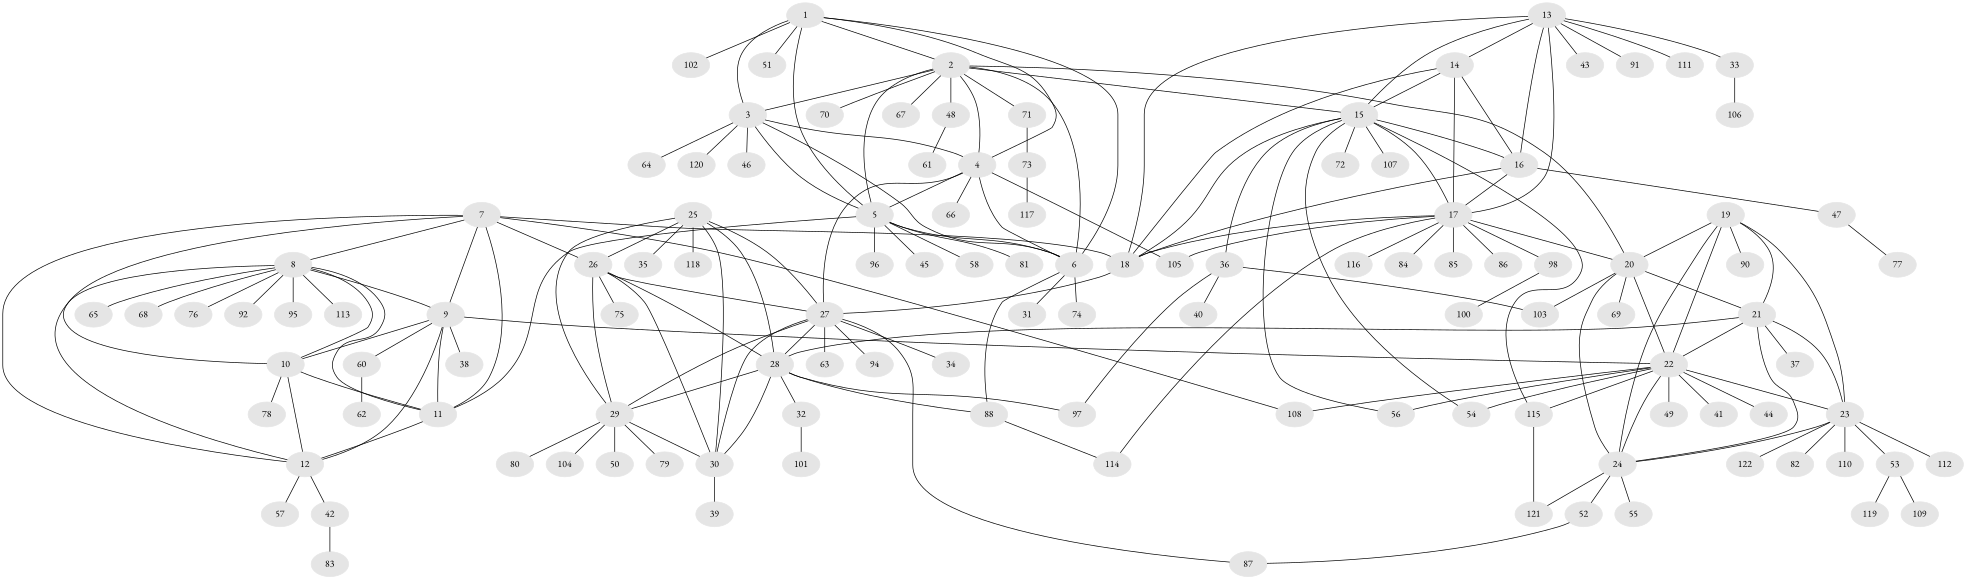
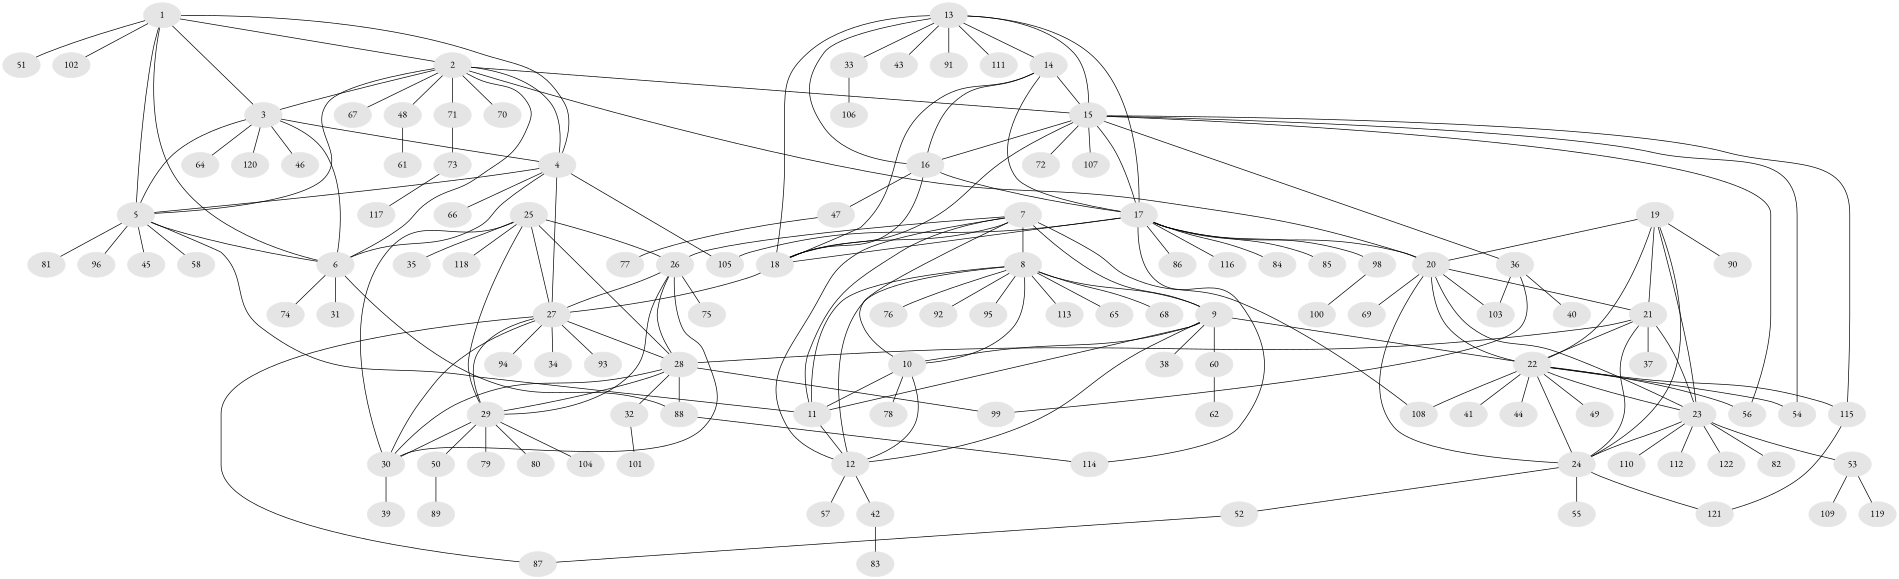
none -> (1549, 350)
(825, 365) -> (603, 365)
(1077, 414) -> (996, 414)
none -> (436, 514)
